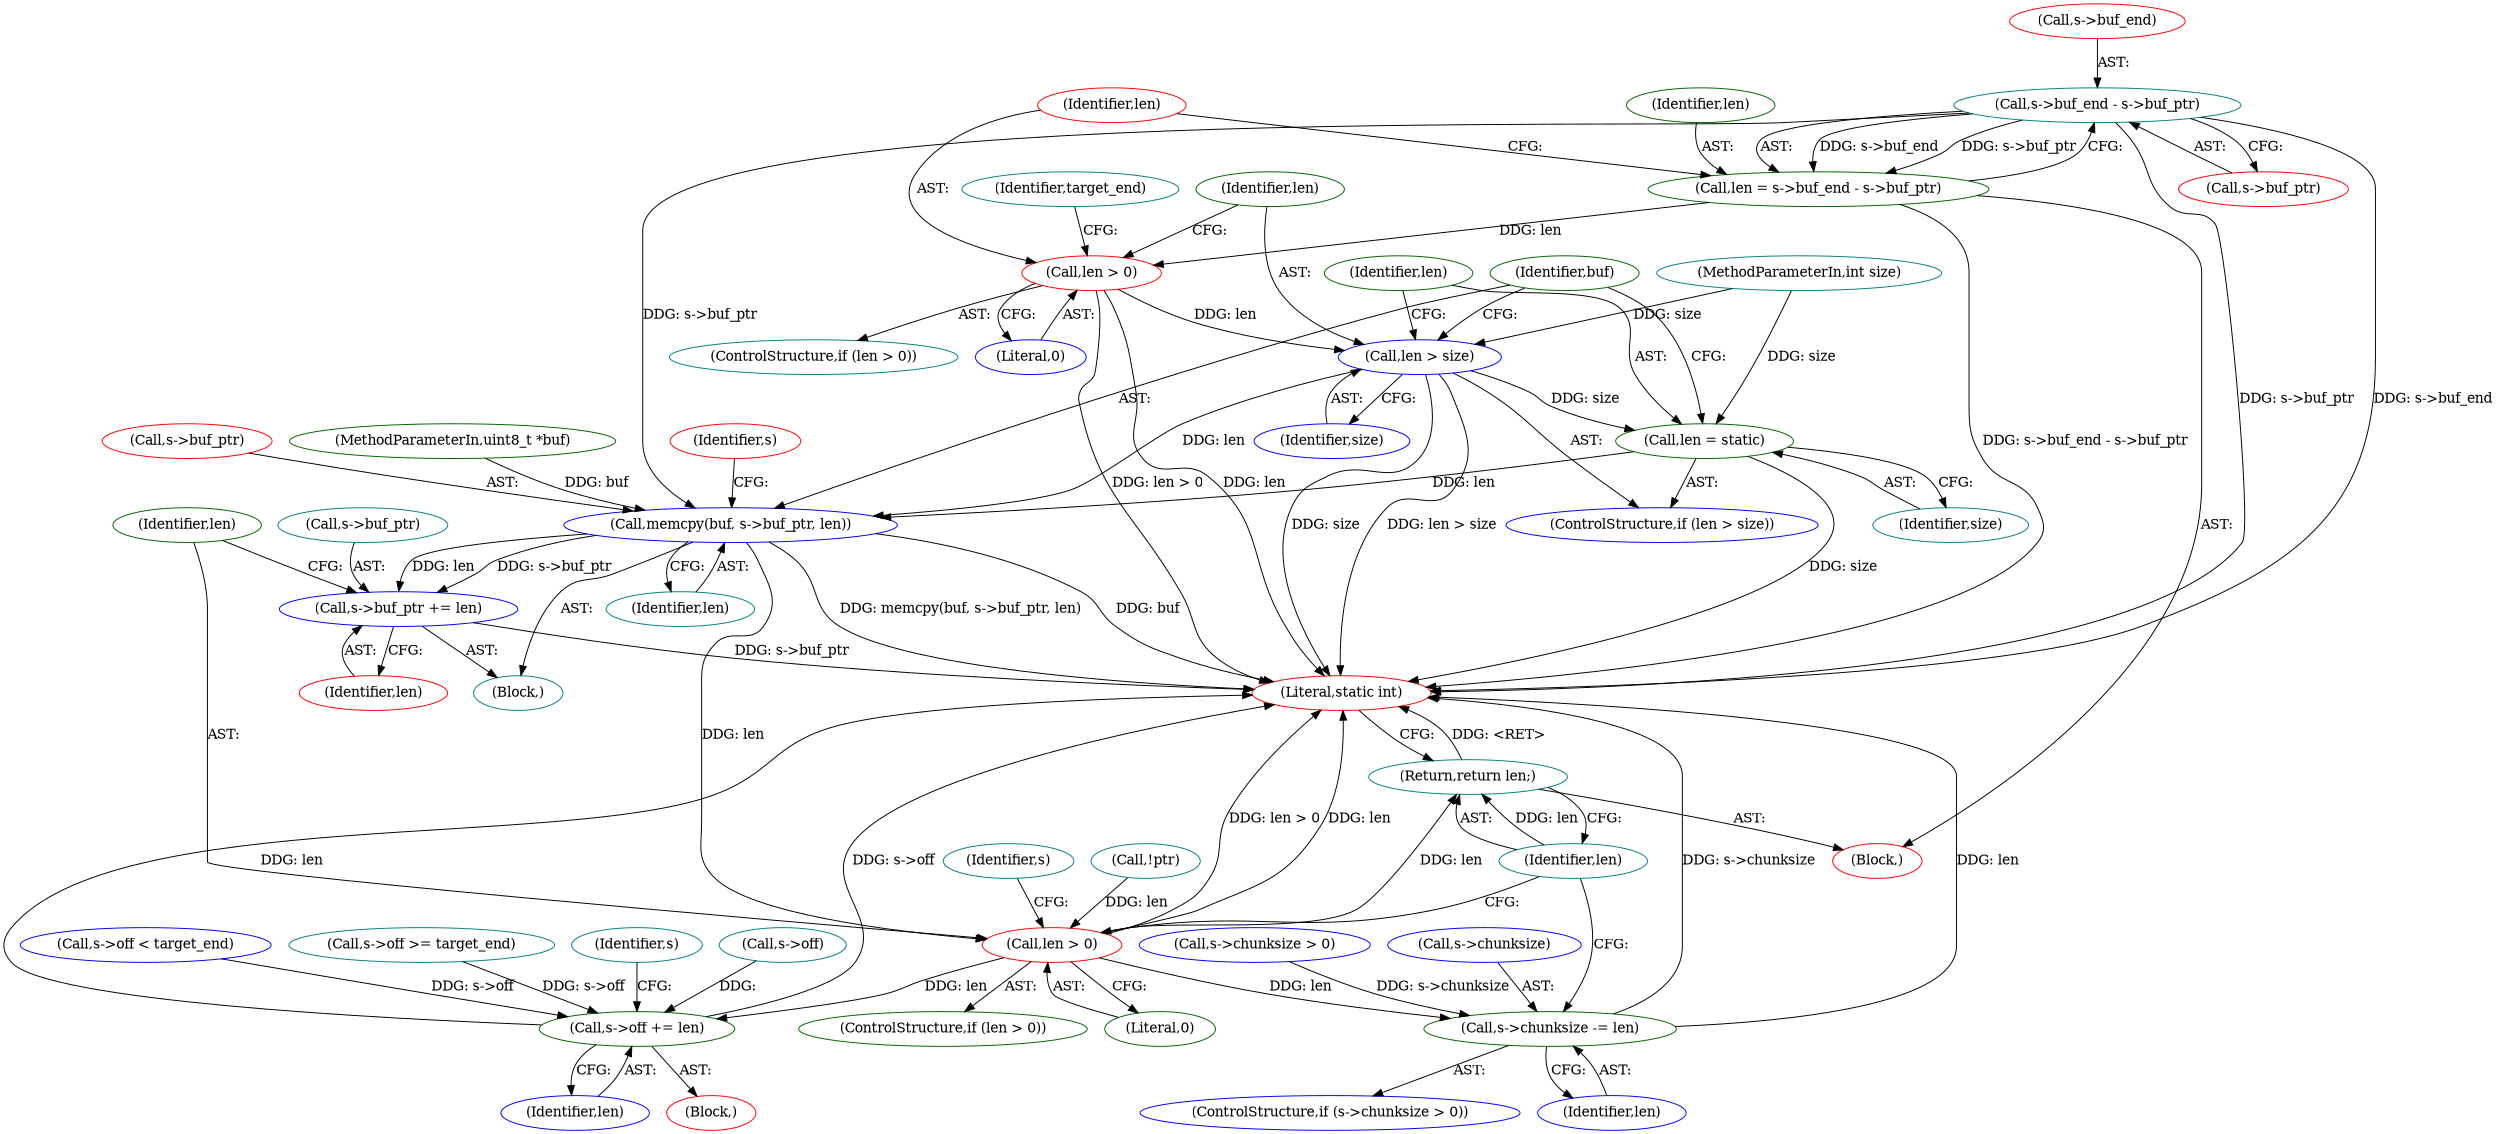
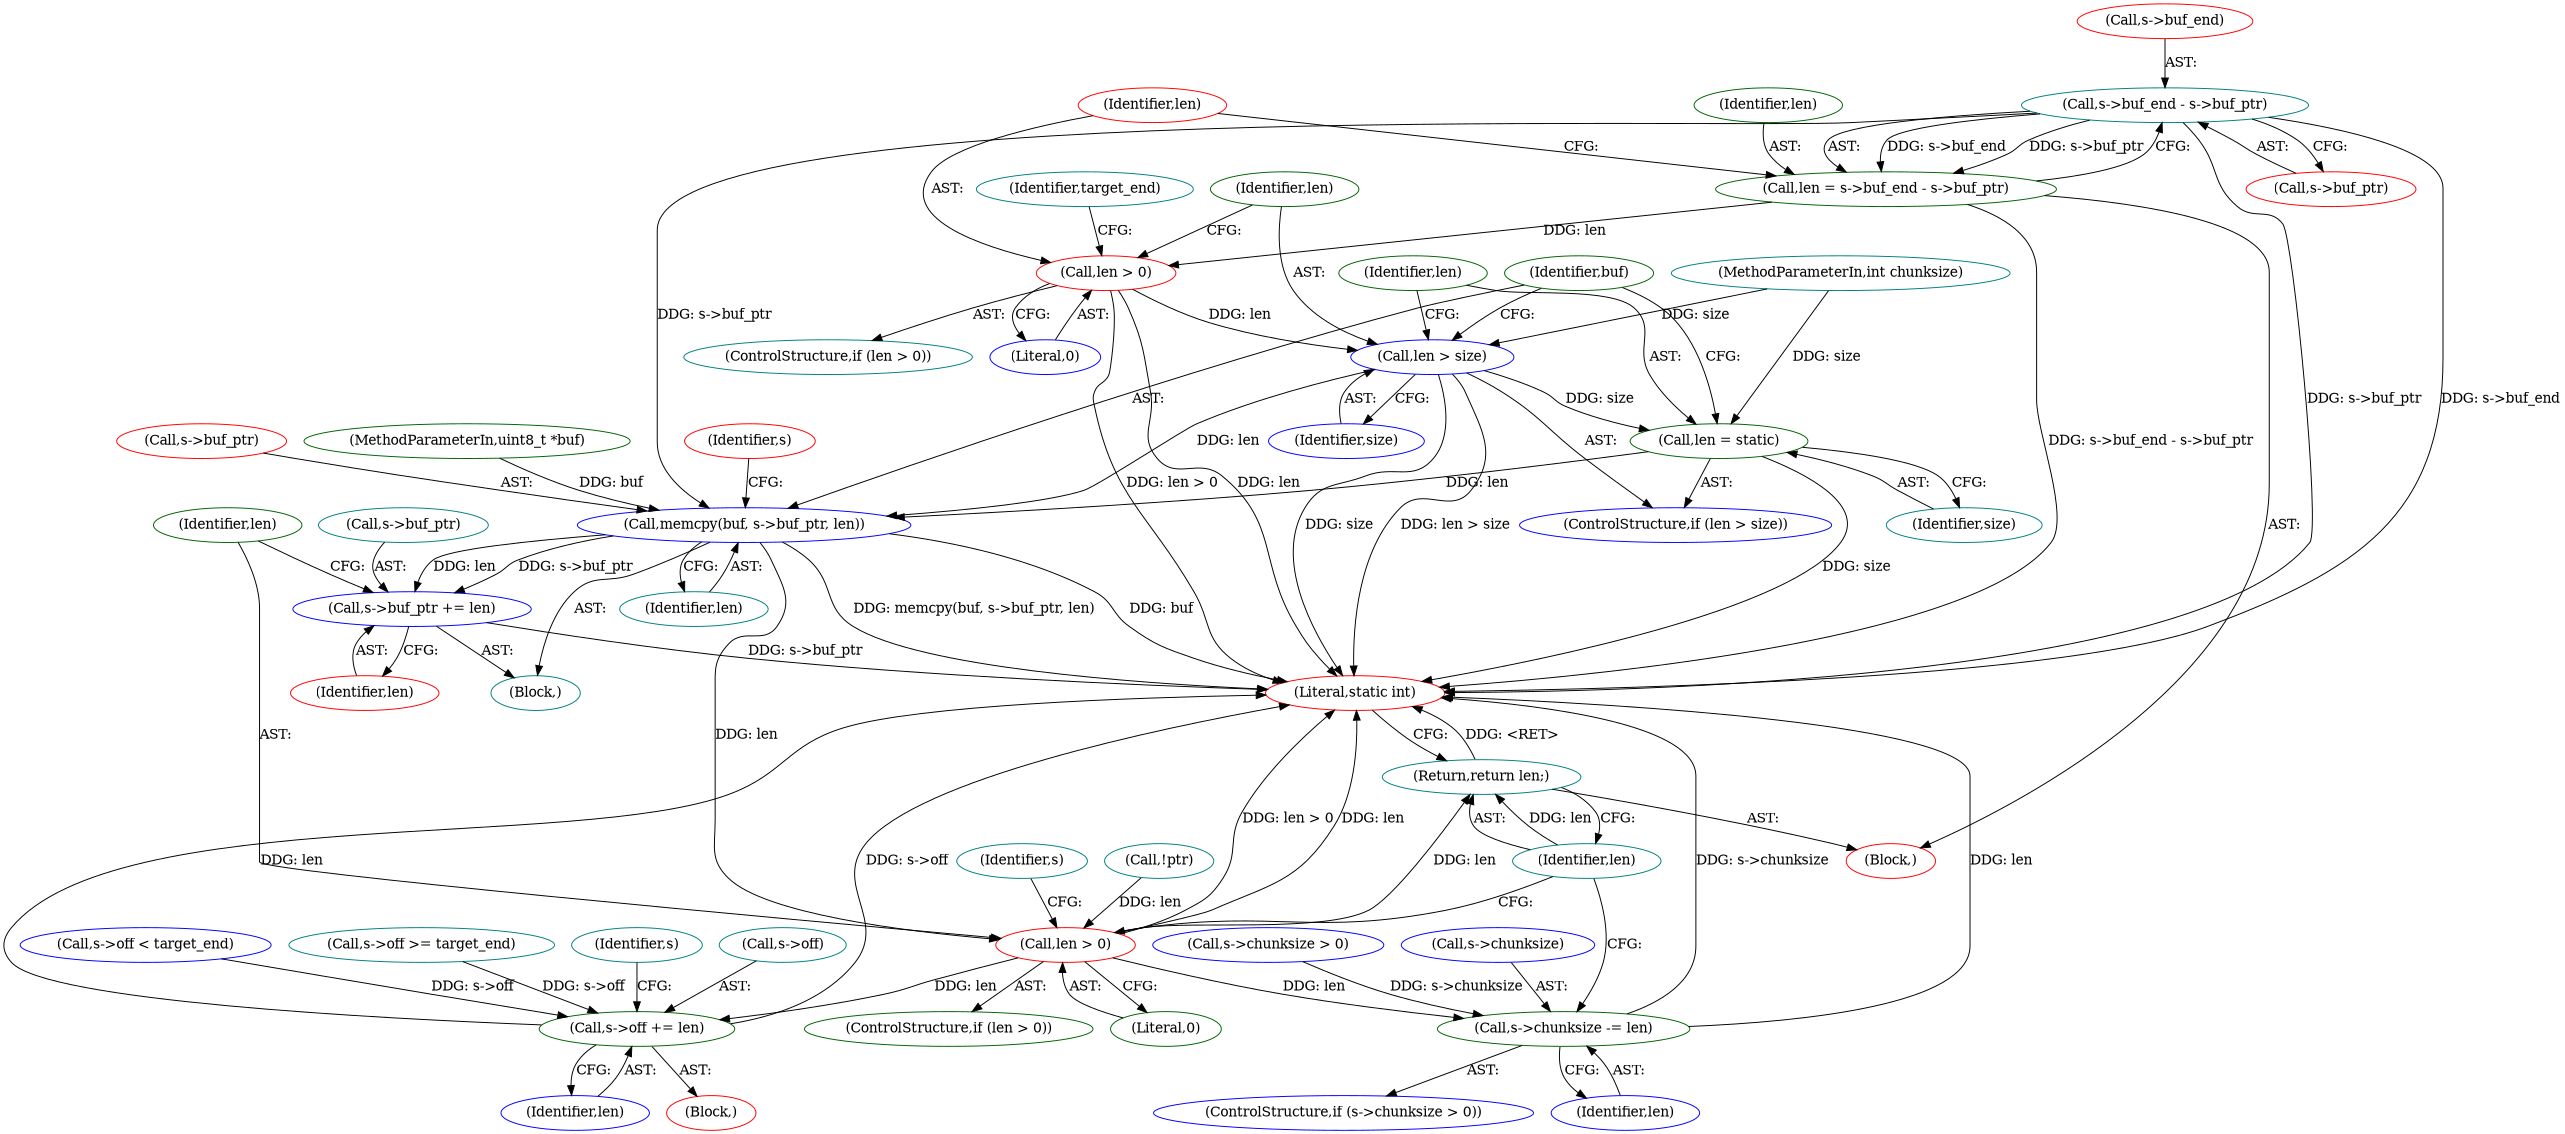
(1799, 273) -> (1841, 273)
(740, 987) -> (737, 987)
